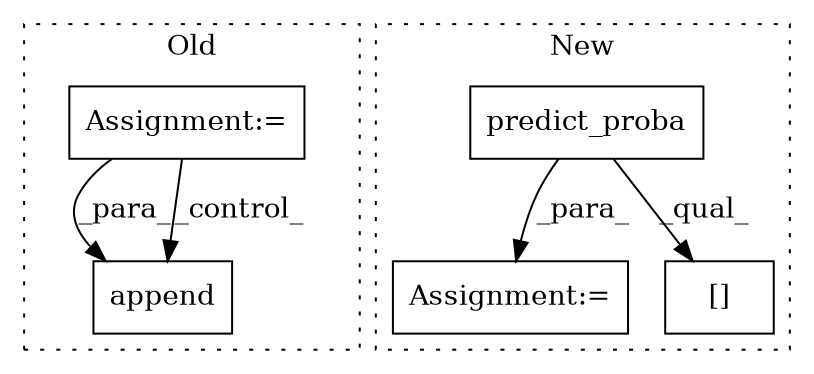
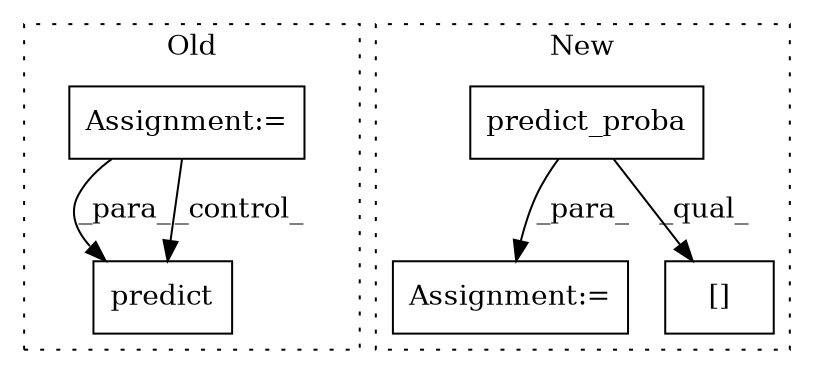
(163, 297) -> (163, 297)
